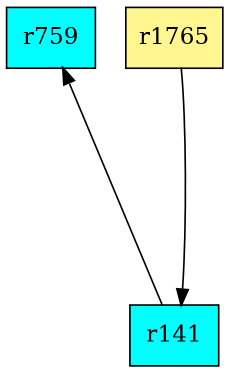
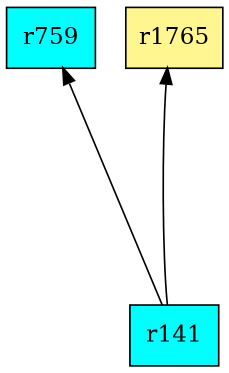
(185, 178) -> (163, 195)
